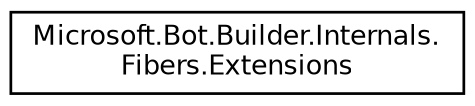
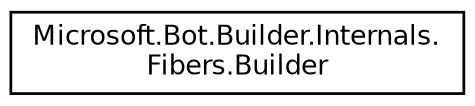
(237, 53) -> (237, 53)
